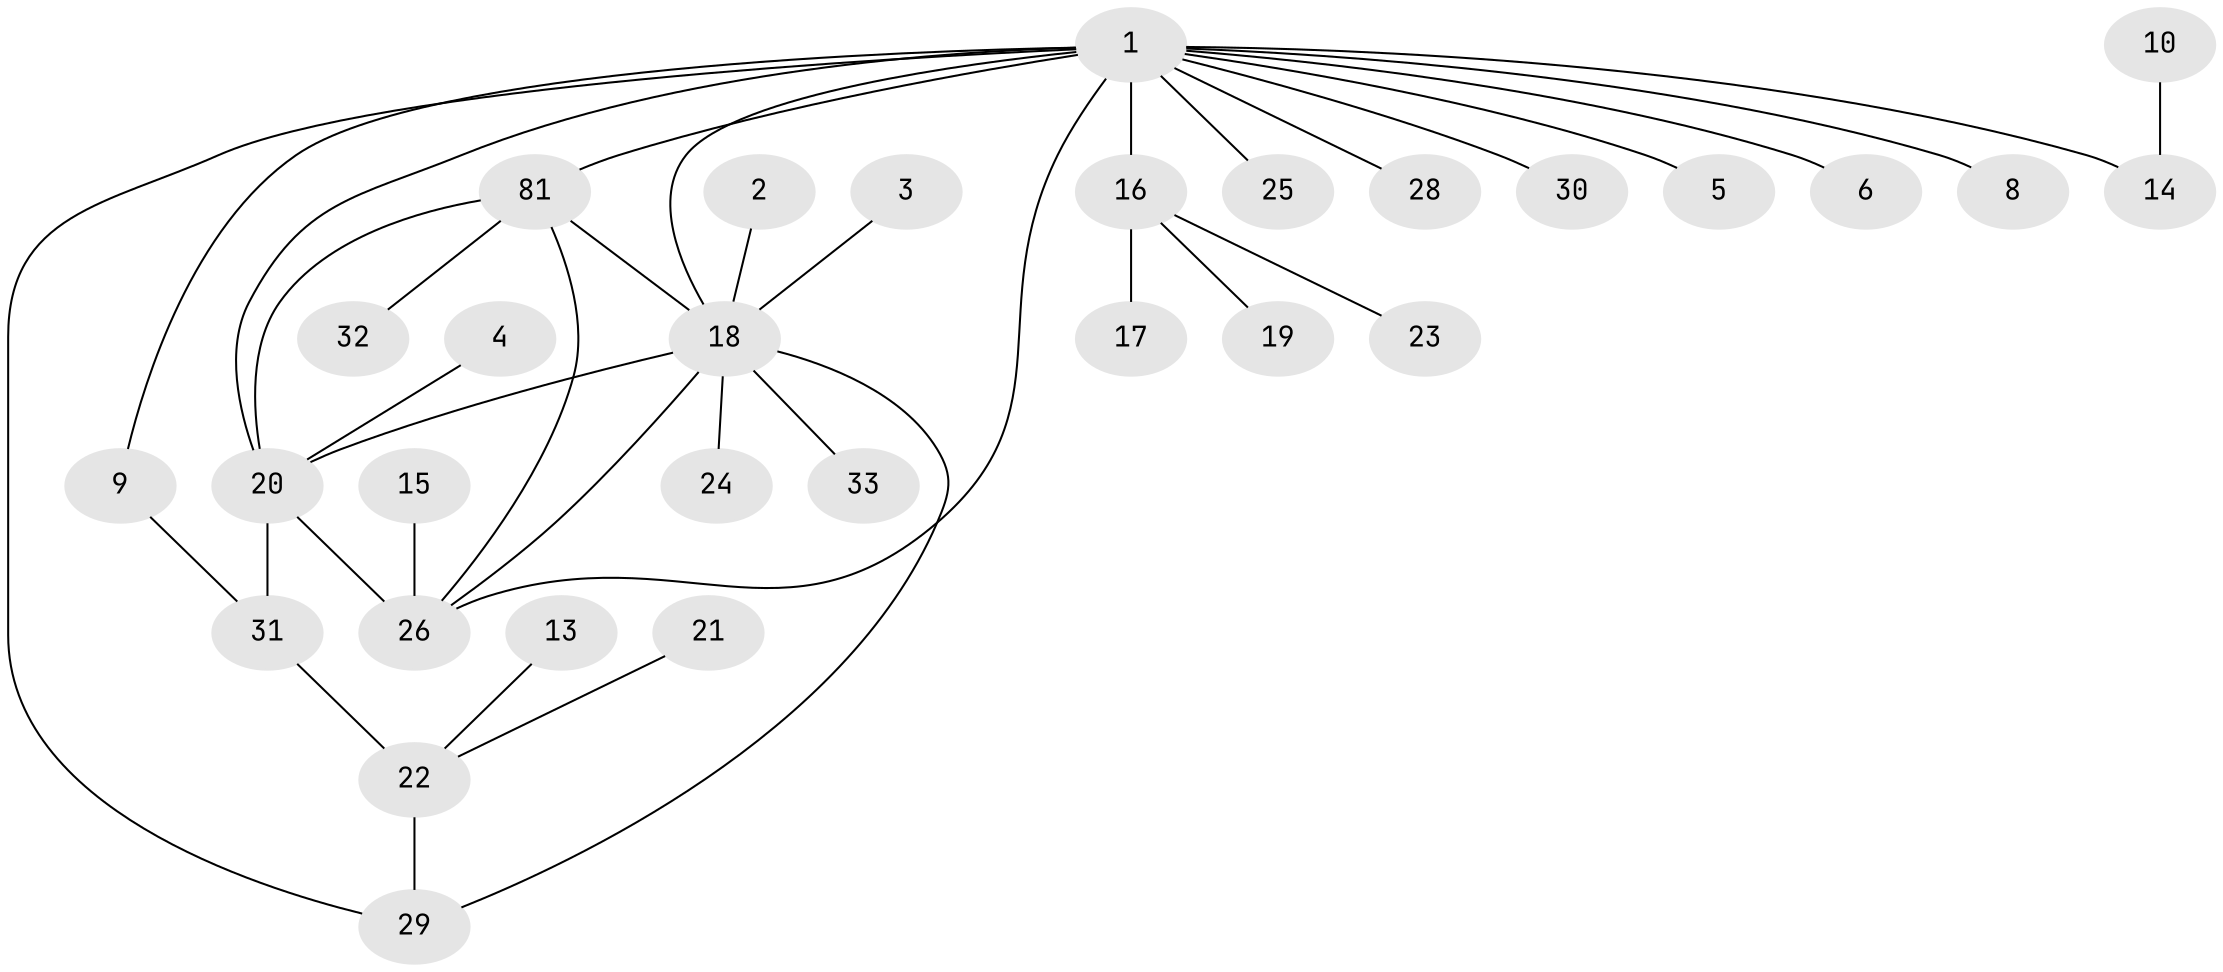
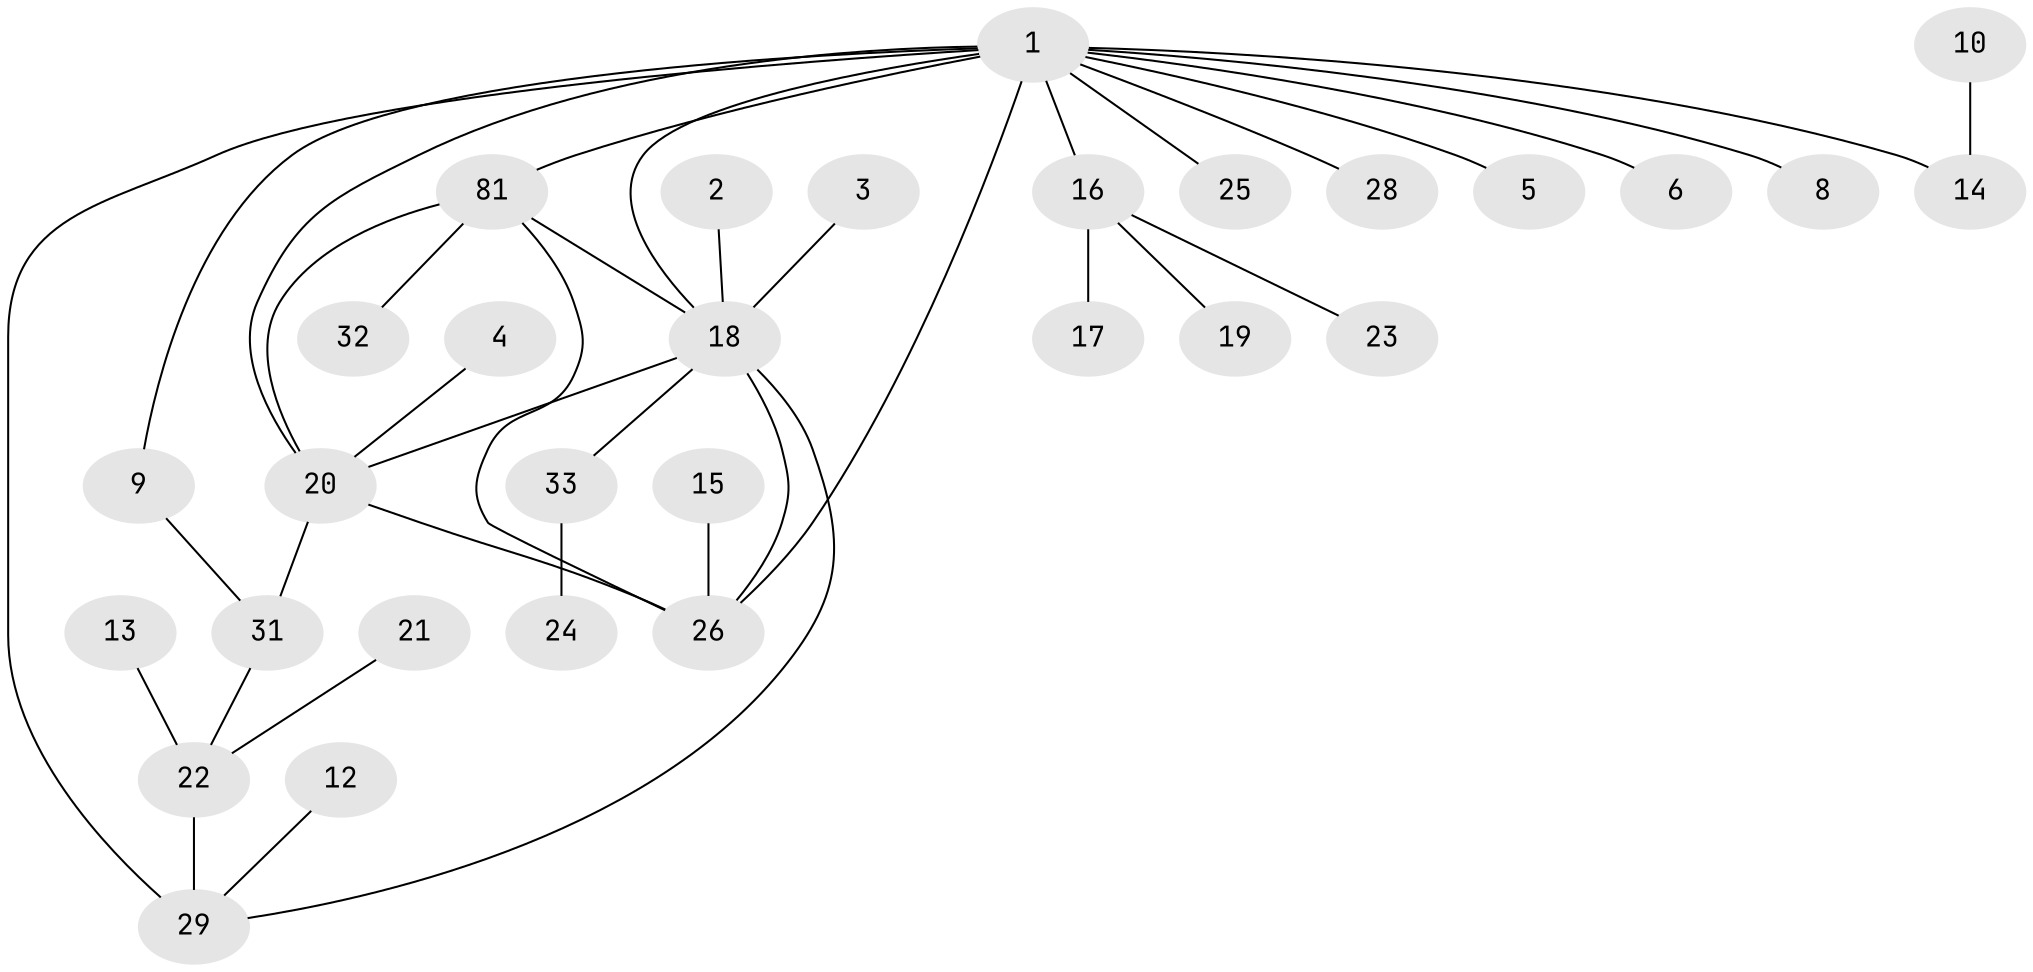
(1572, 192) -> none
(721, 413) -> (561, 545)
none -> (341, 780)
